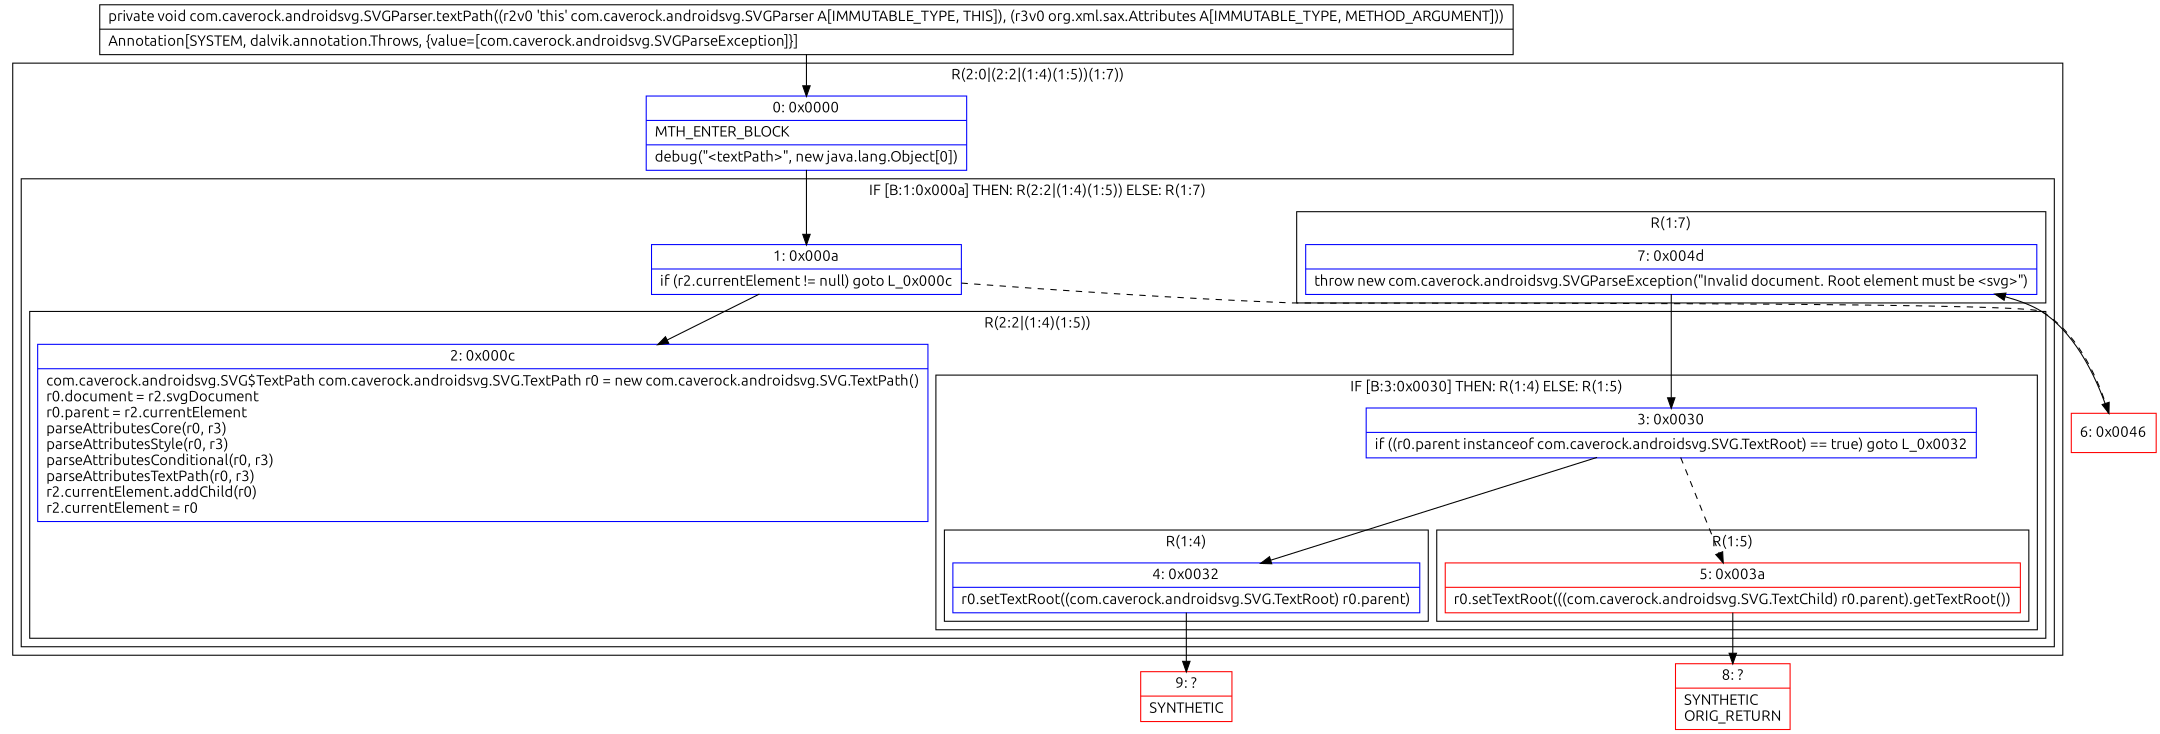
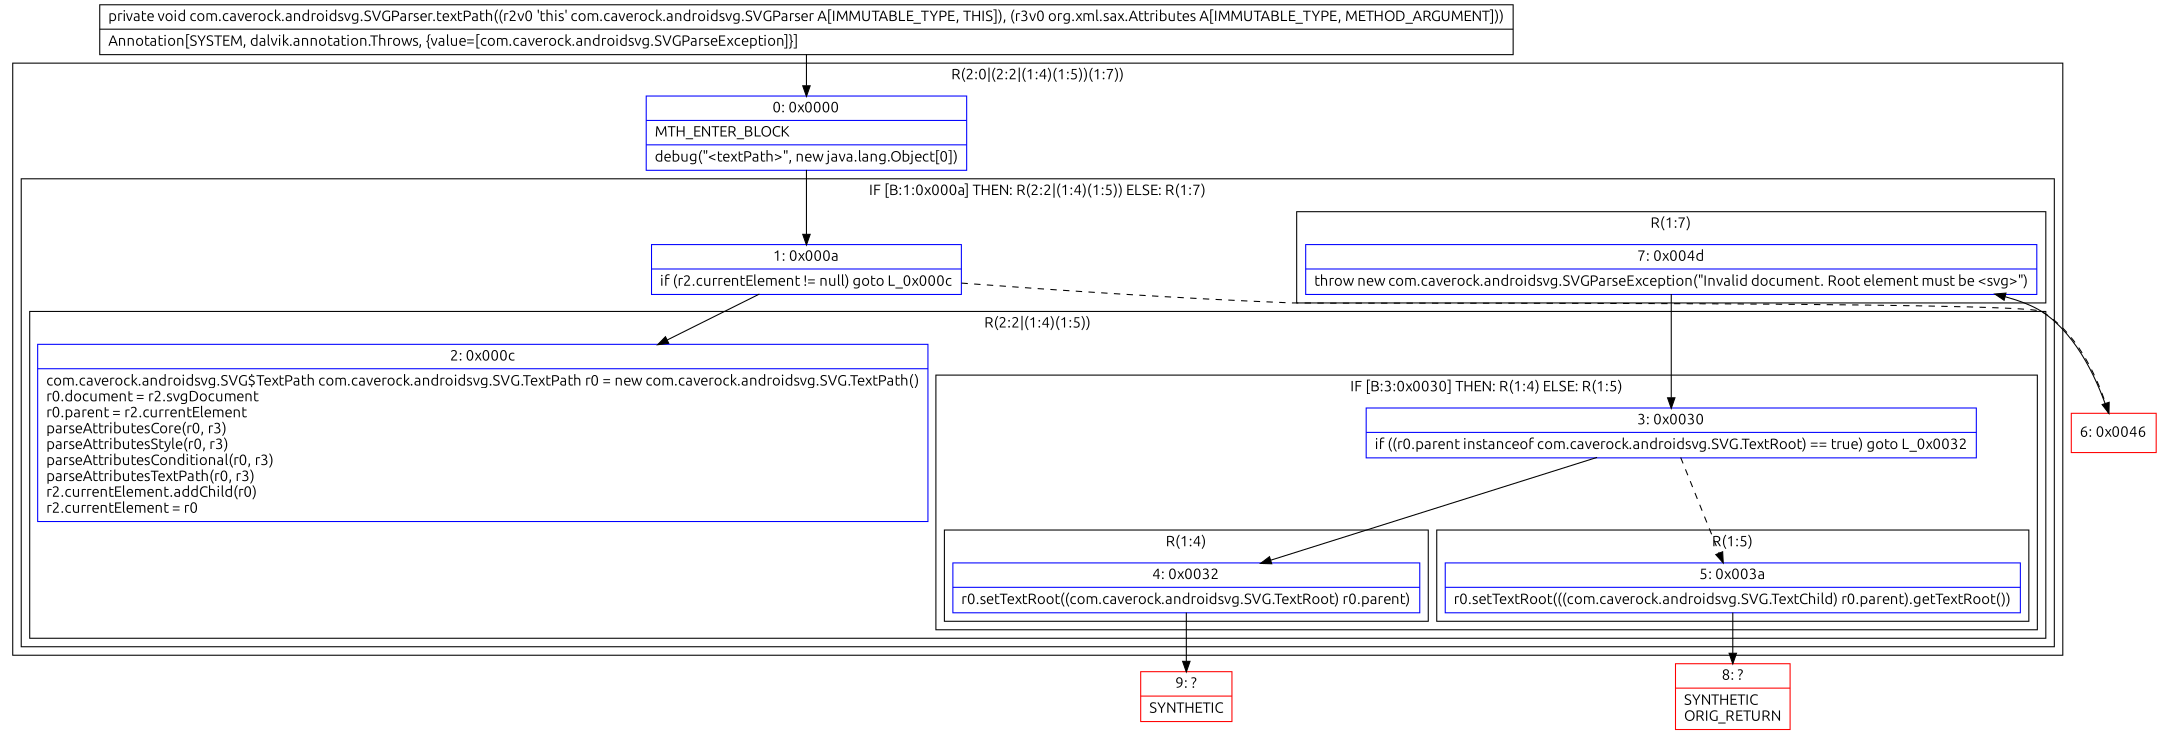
(1733, 588) -> (1733, 588)
